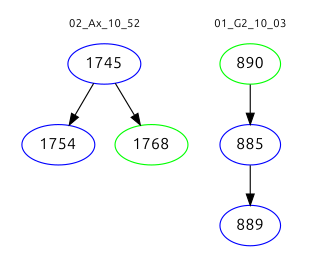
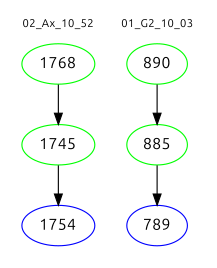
(104, 64) -> (58, 145)
(125, 99) -> (58, 99)
(250, 145) -> (157, 145)
(250, 226) -> (157, 226)
